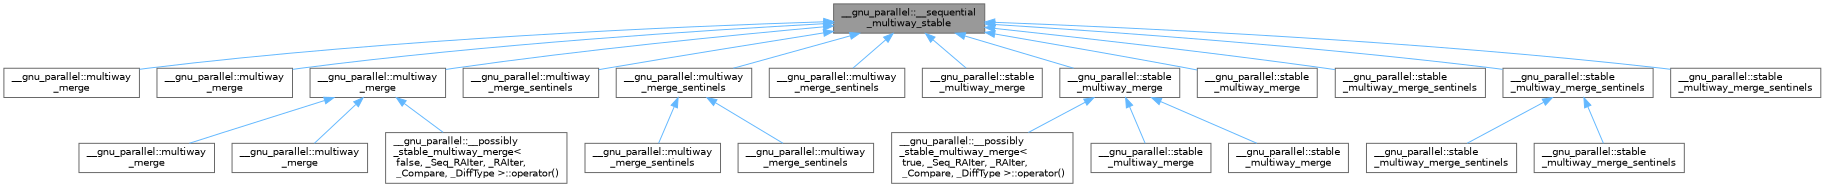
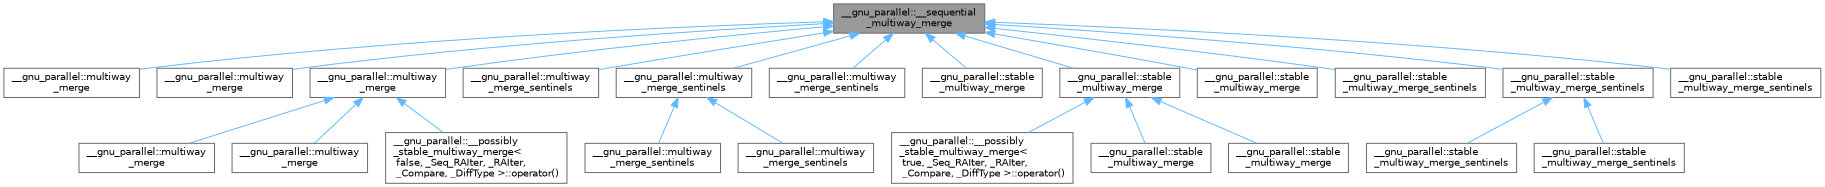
(909, 19) -> (909, 19)
